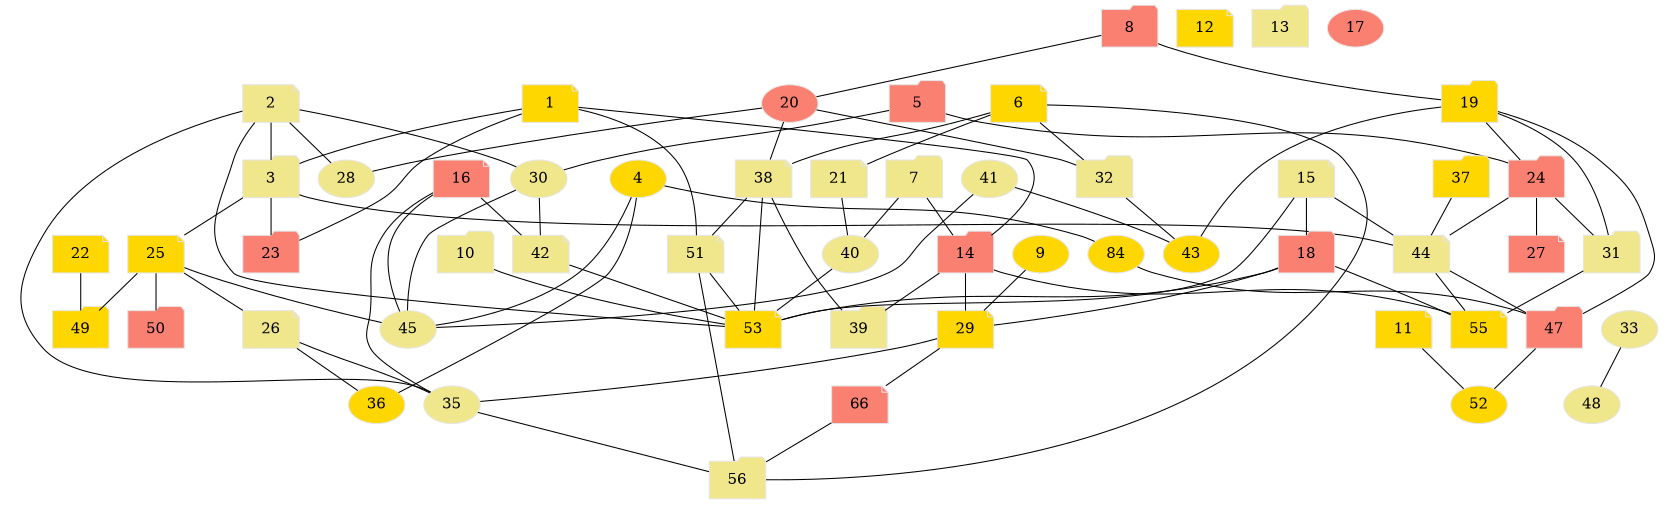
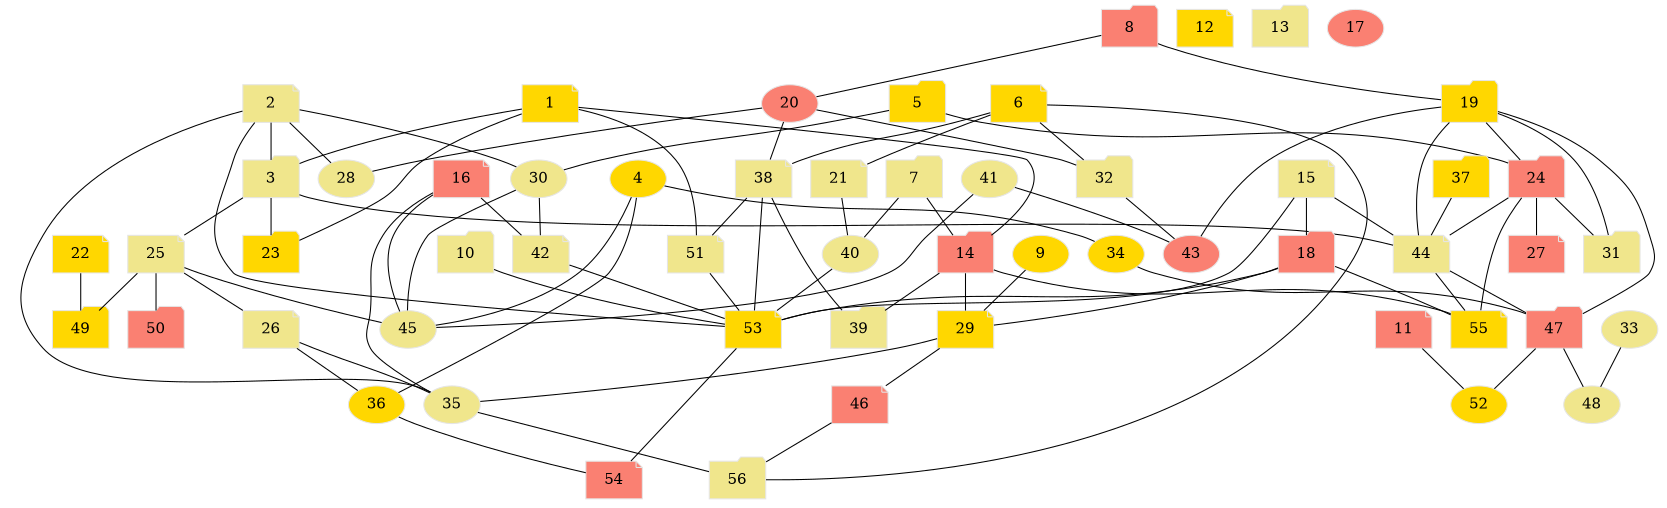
(917, 104) -> (917, 104)
none -> (1420, 175)
(156, 254) -> (156, 254)
(271, 254) -> (271, 254)
(1116, 254) -> (1116, 254)
(1191, 254) -> (1191, 254)
(1545, 292) -> (1493, 251)
(1404, 329) -> (1404, 329)
(717, 367) -> none
none -> (1573, 368)
(860, 405) -> (860, 405)
none -> (614, 480)
